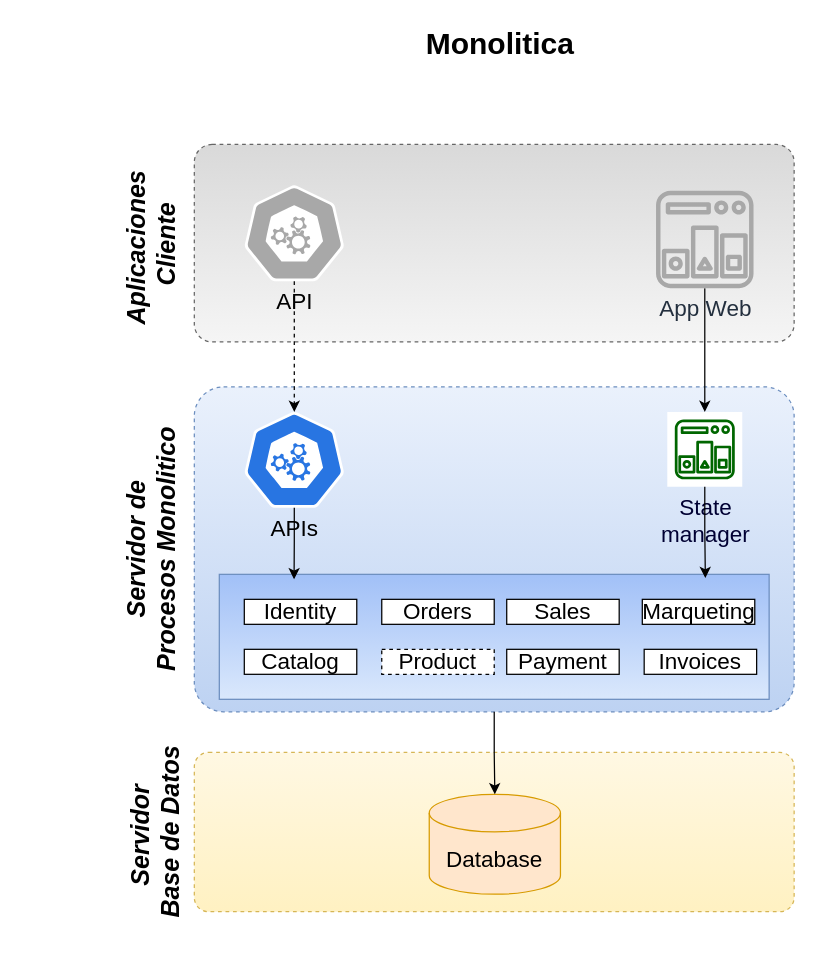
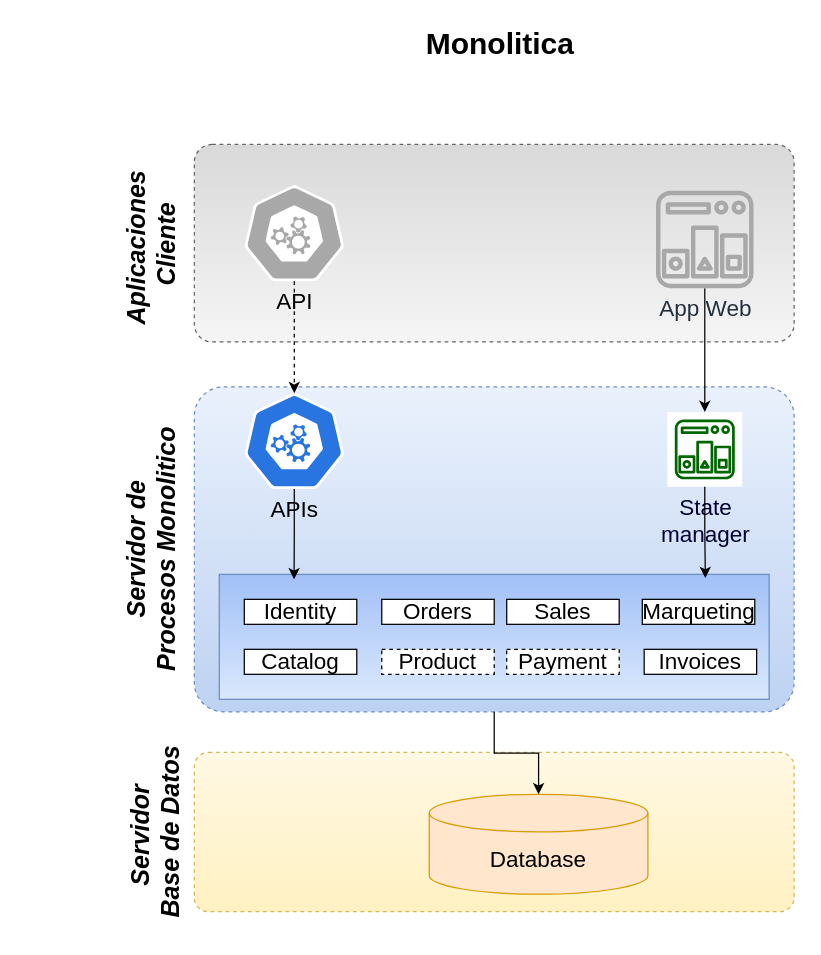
(294, 460) -> (294, 441)
(563, 662) -> (563, 662)
(495, 844) -> (539, 844)
